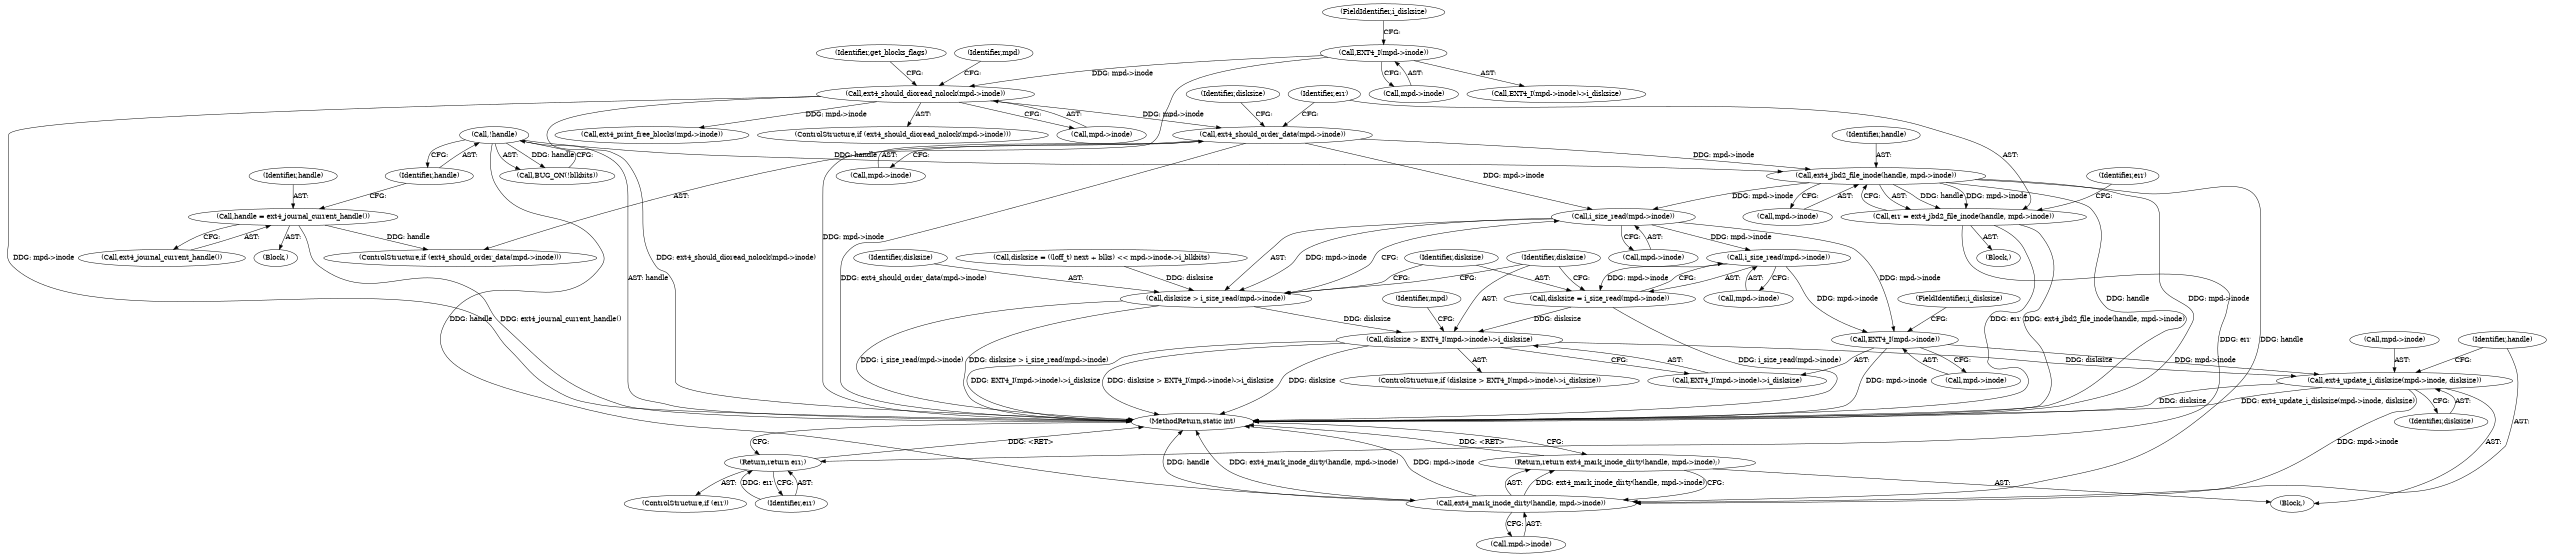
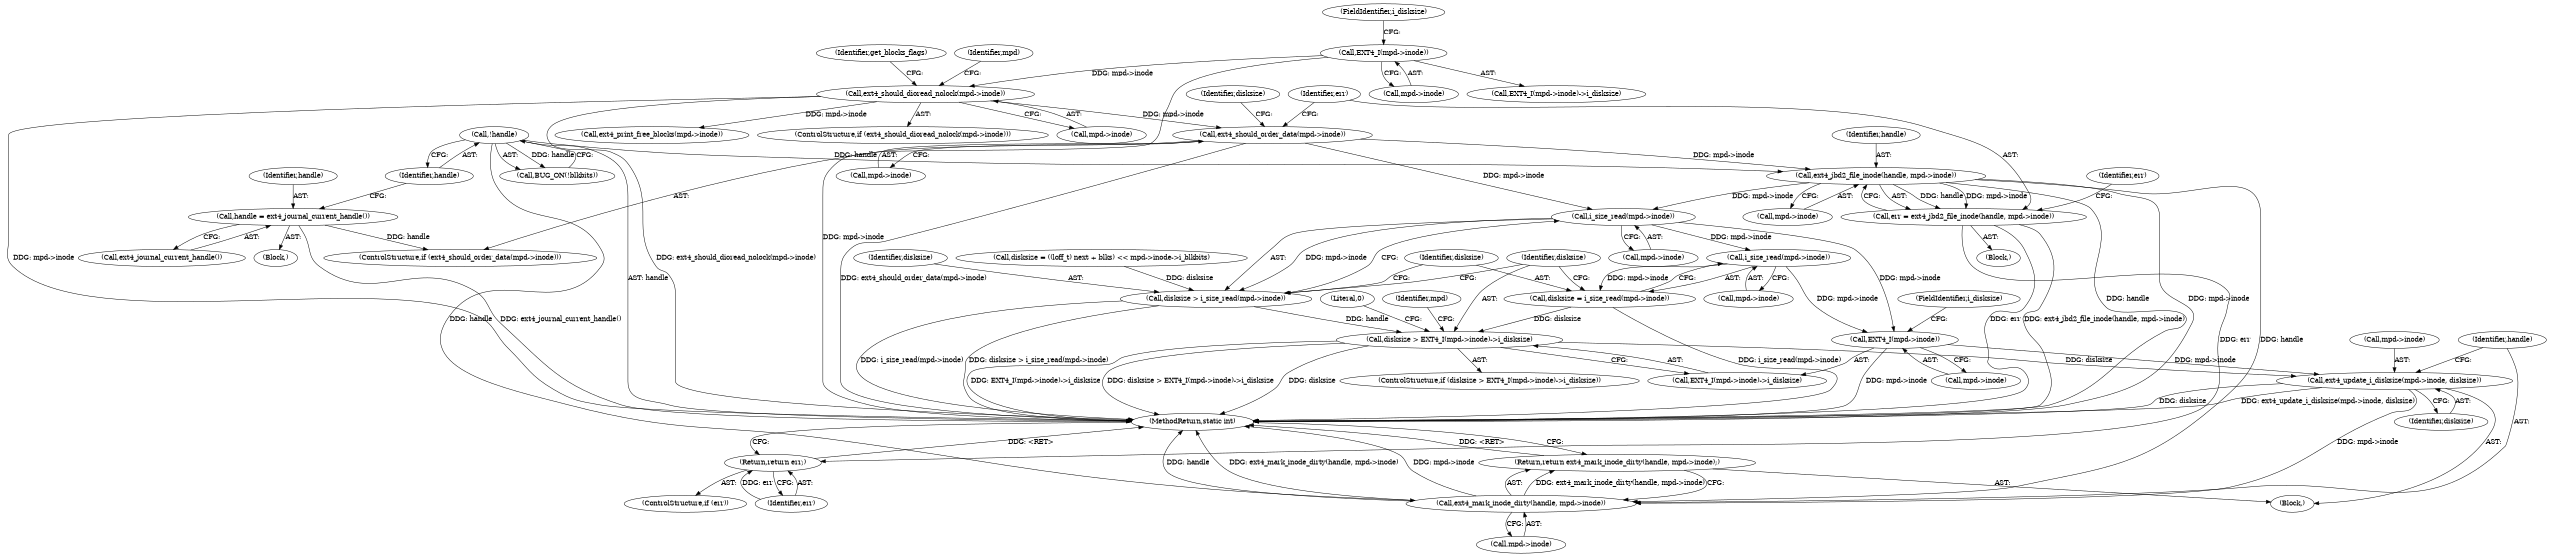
none -> (1347, 299)
(1367, 319) -> (1367, 319)
